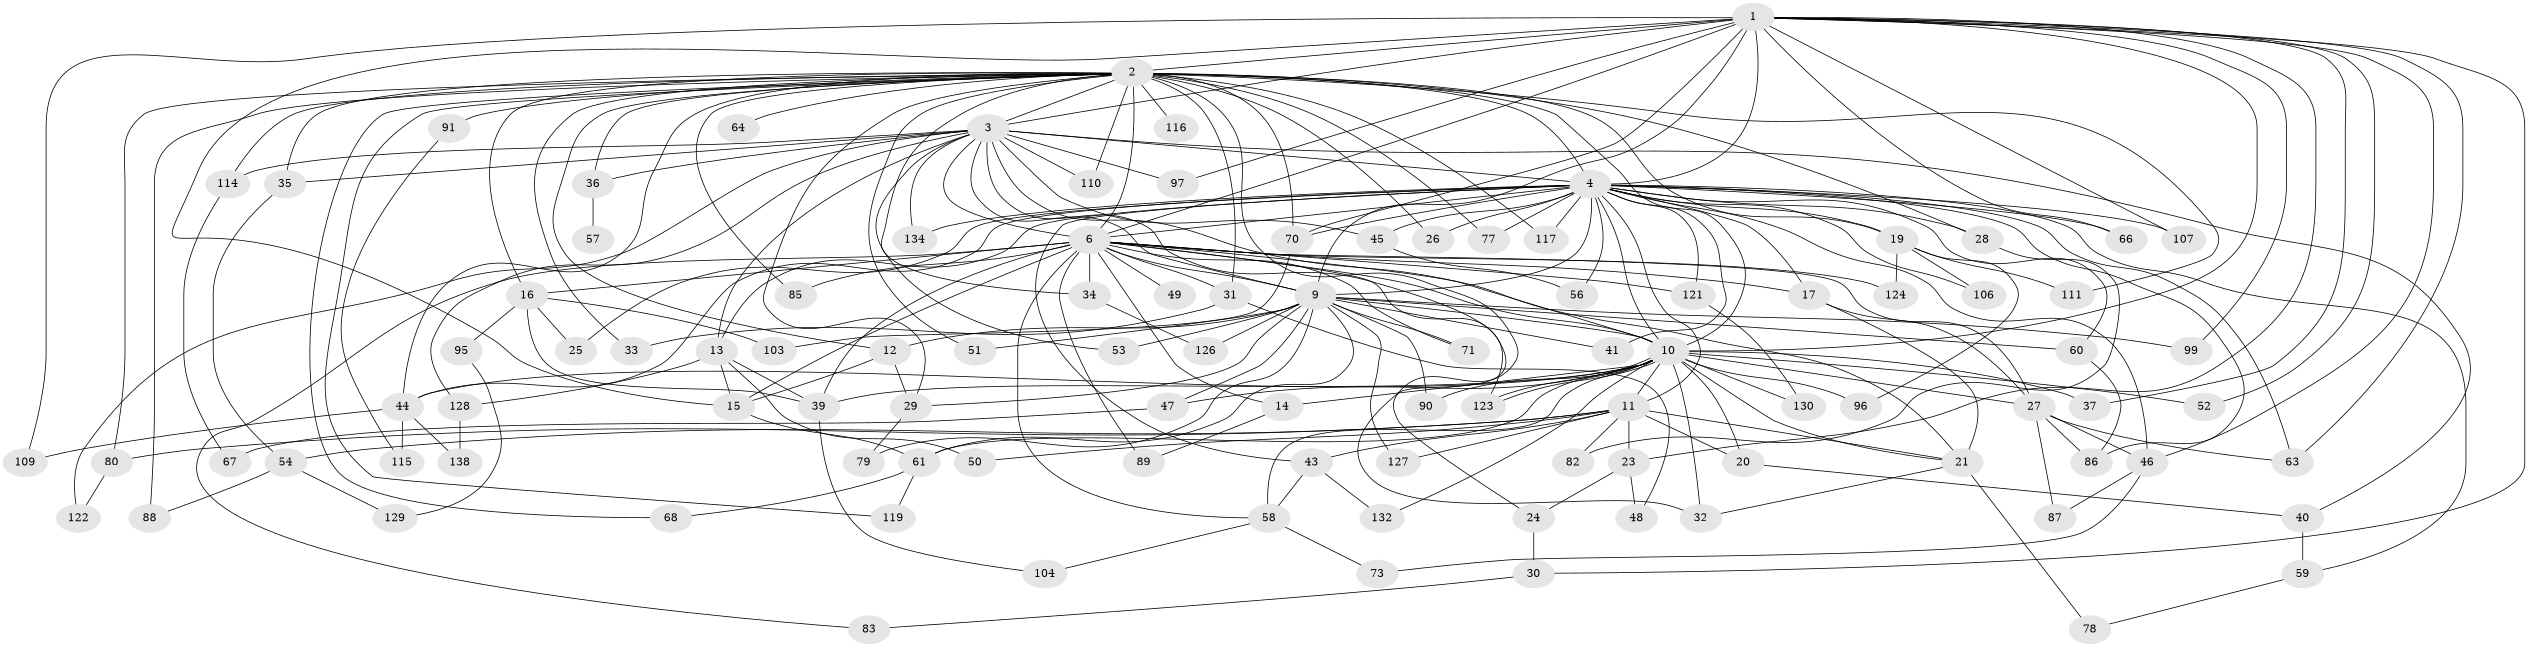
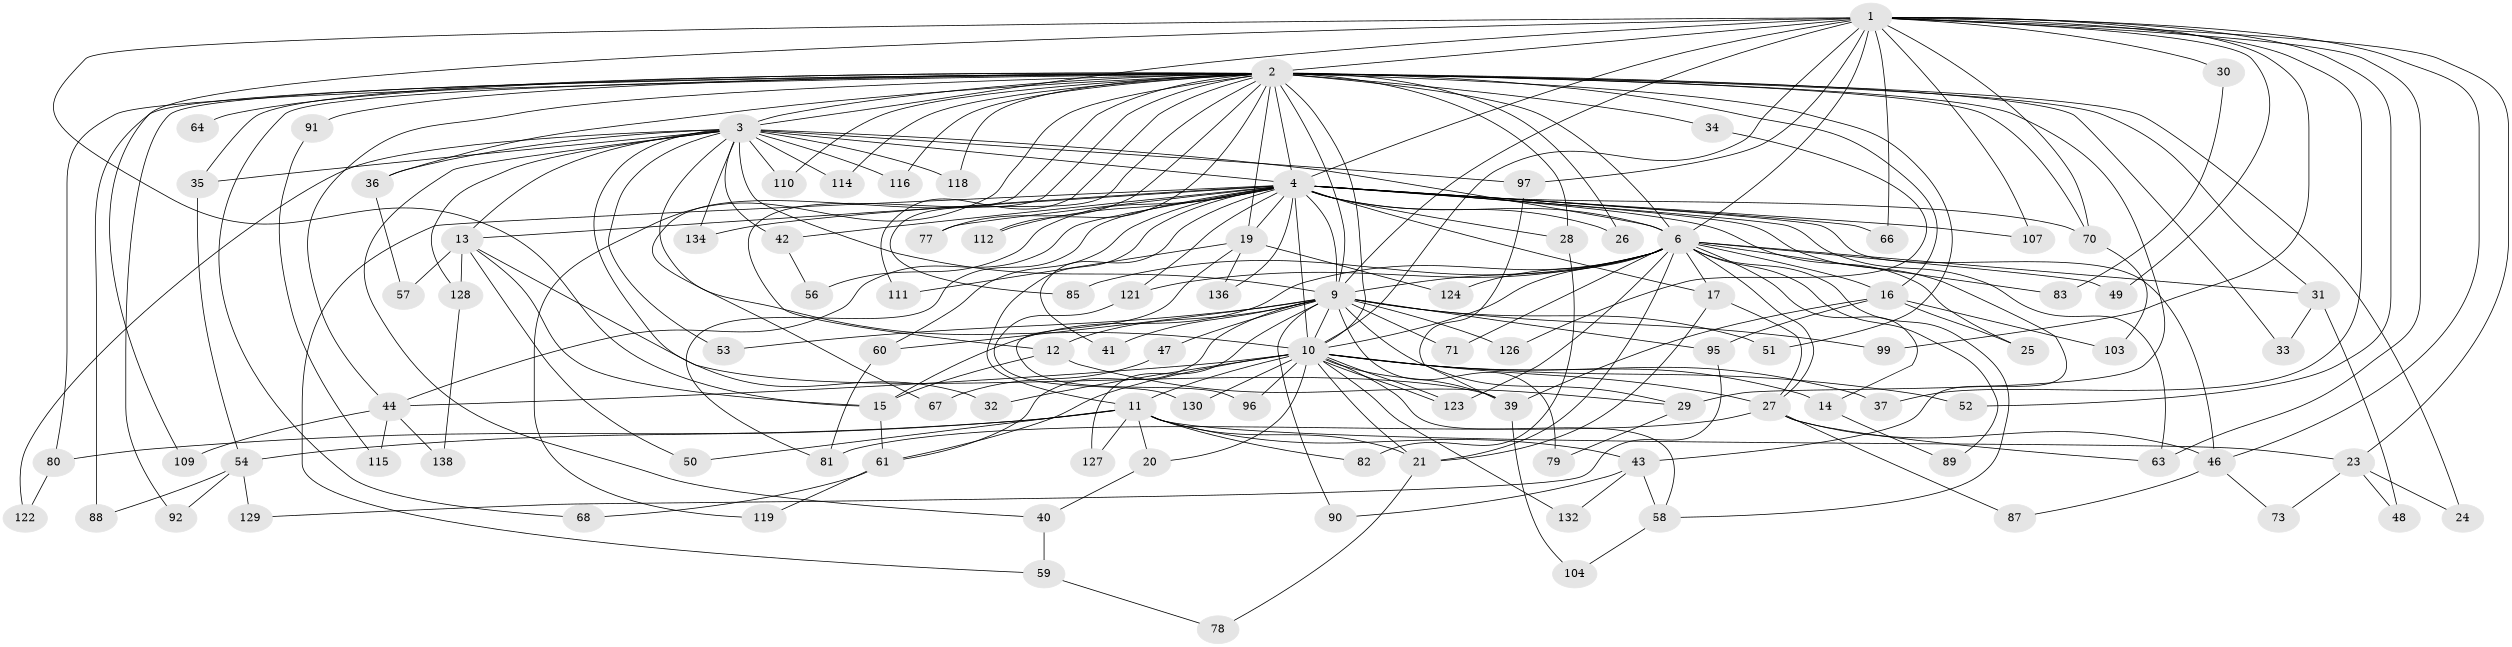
none -> (2214, 45)
none -> (828, 155)
none -> (1330, 179)
none -> (958, 184)
(1377, 240) -> (783, 240)
(1546, 240) -> (984, 240)
none -> (433, 268)
(1090, 268) -> none
(937, 291) -> (1431, 330)
(1984, 296) -> (1219, 296)
(184, 324) -> (785, 201)
none -> (1524, 324)
(1547, 379) -> (1491, 501)
(1503, 387) -> none
(2092, 463) -> (827, 463)
(1832, 490) -> none
none -> (176, 518)
(1323, 546) -> (2316, 490)
(1534, 546) -> none
